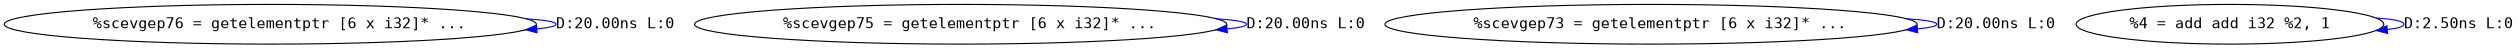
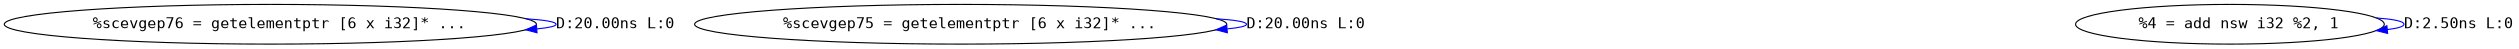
(1651, 24) -> none
(2230, 24) -> (2230, 24)
